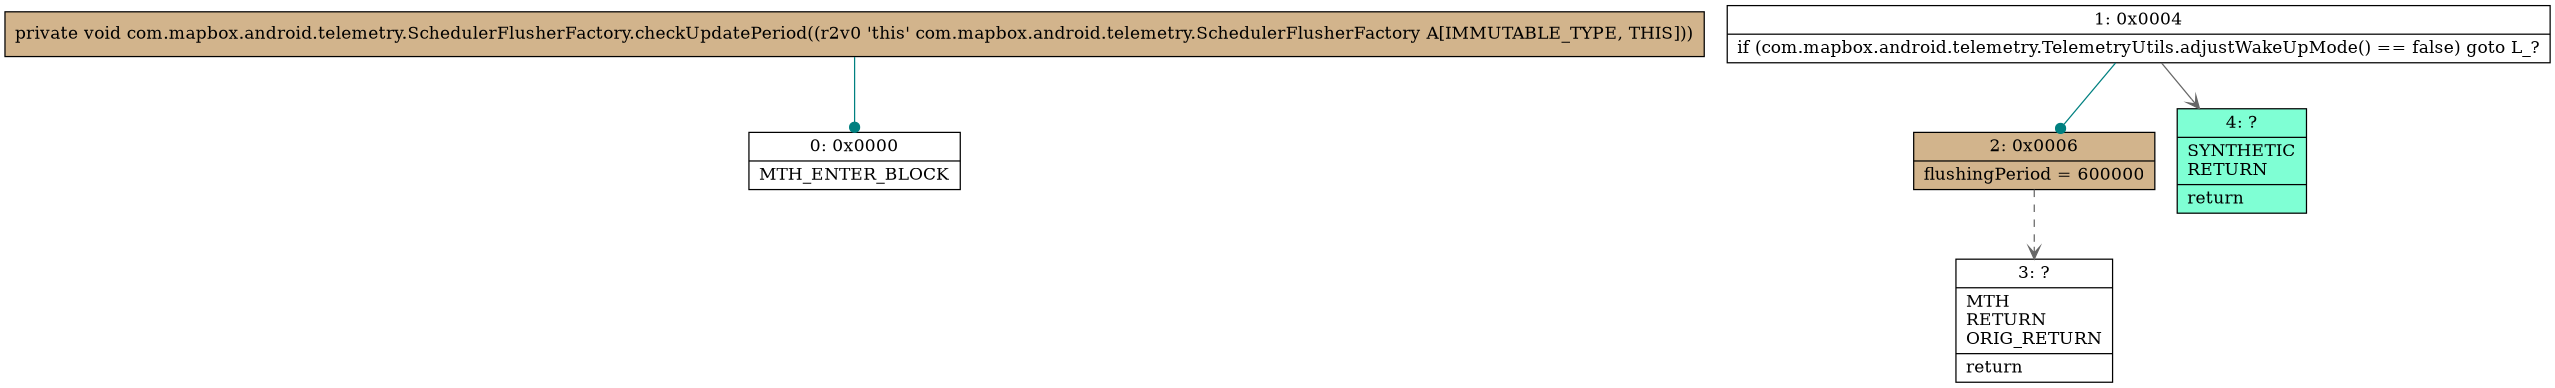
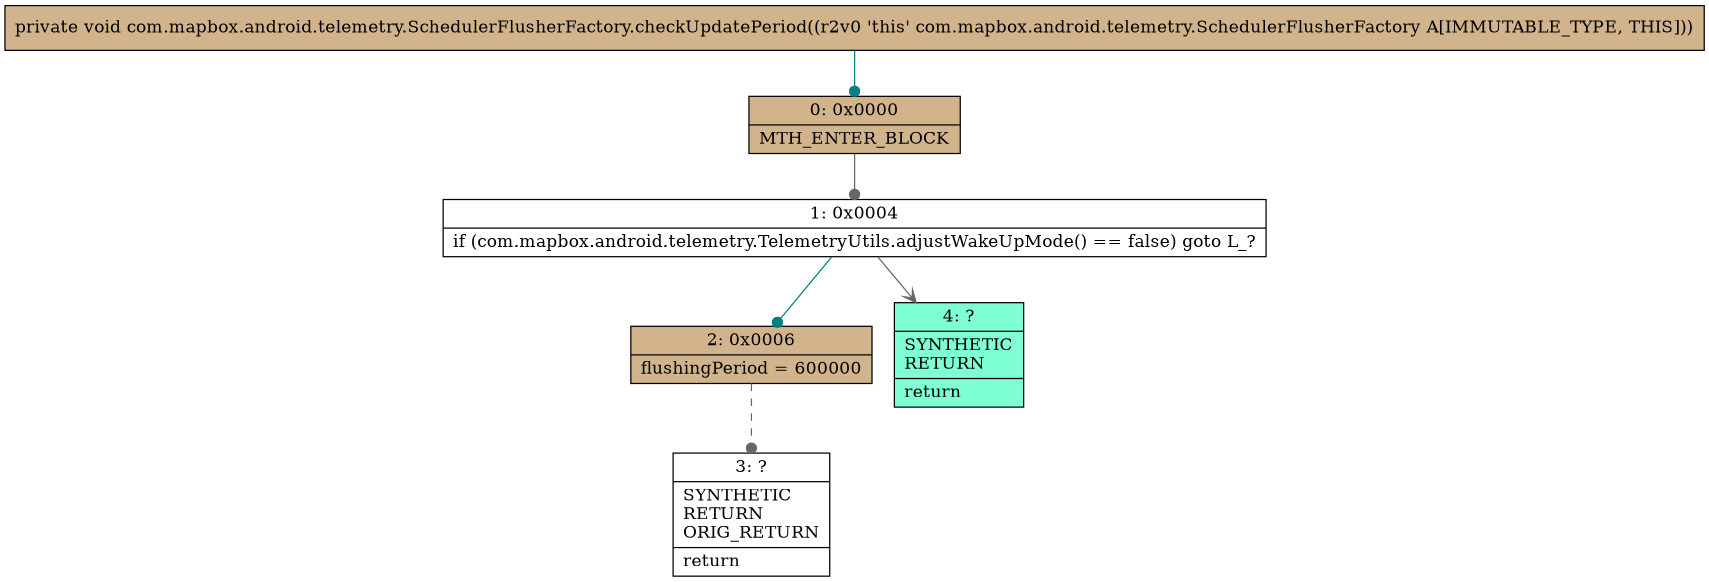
(855, 161) -> (855, 125)
none -> (855, 171)
(2034, 218) -> (751, 413)
(1988, 301) -> (738, 495)
